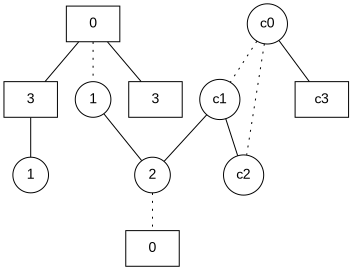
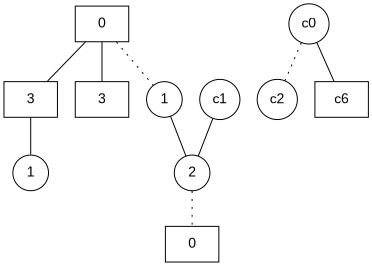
(244, 62) -> none
(322, 99) -> (342, 99)
(232, 137) -> none
